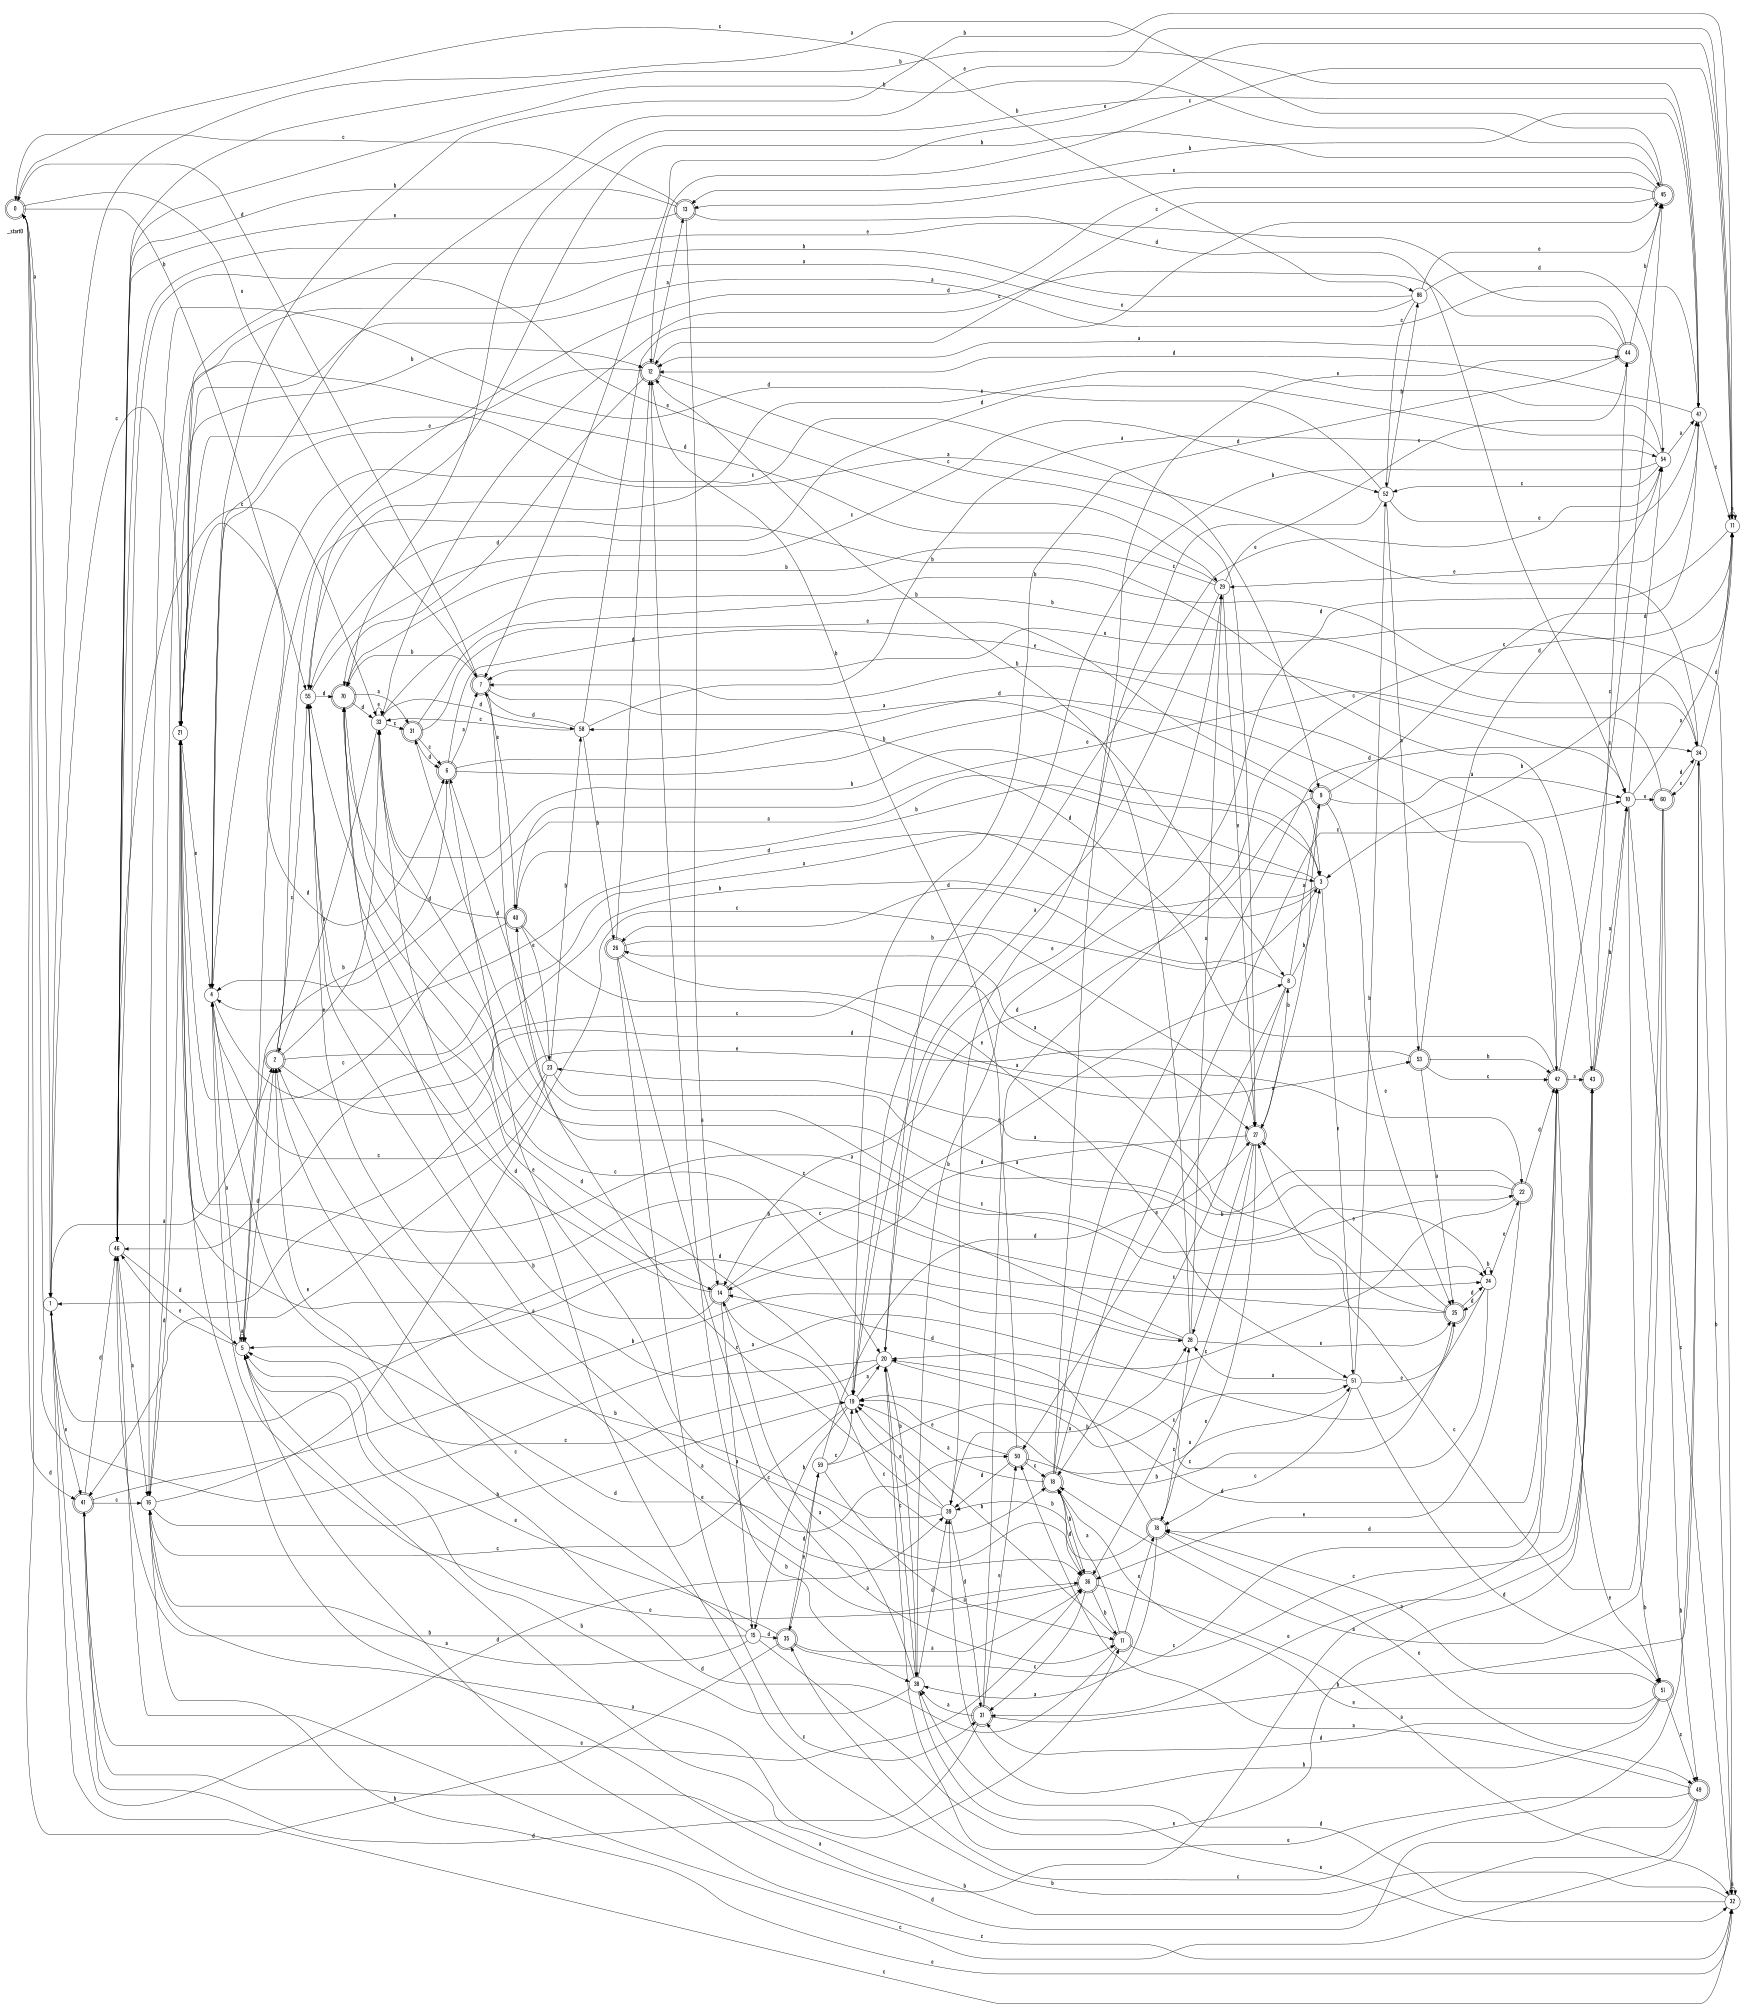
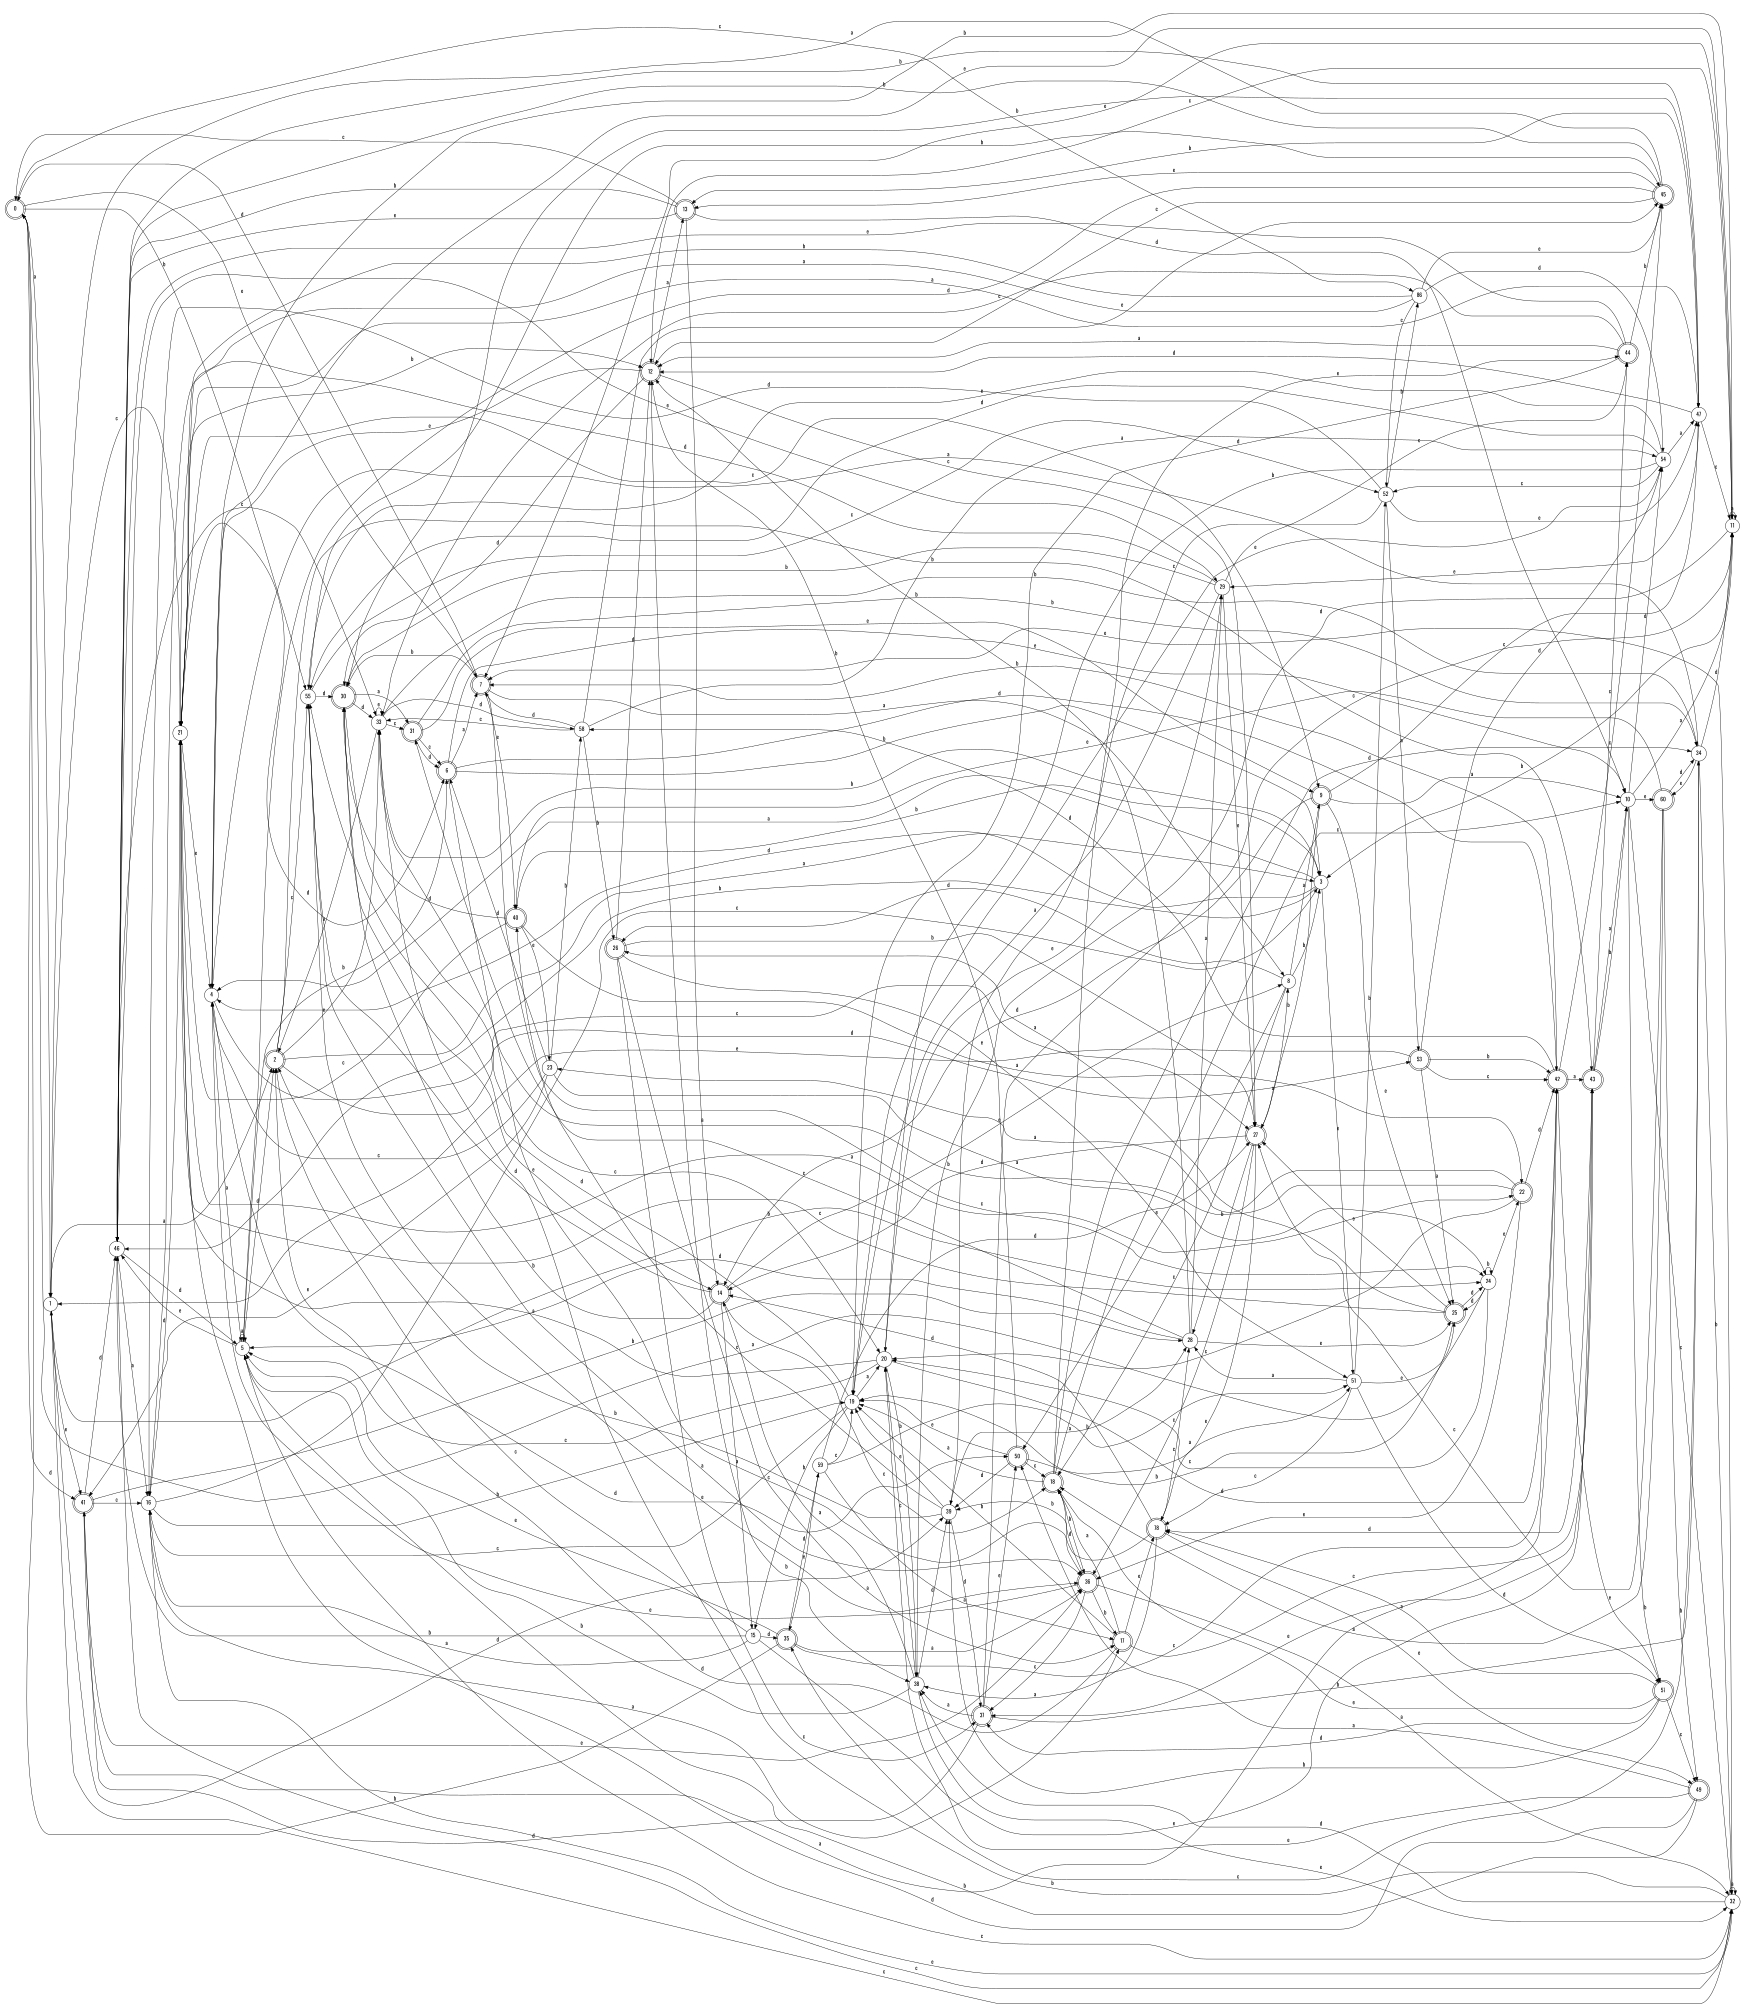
(15, 232) -> none
(344, 697) -> (344, 697)
(714, 1873) -> (723, 1912)
